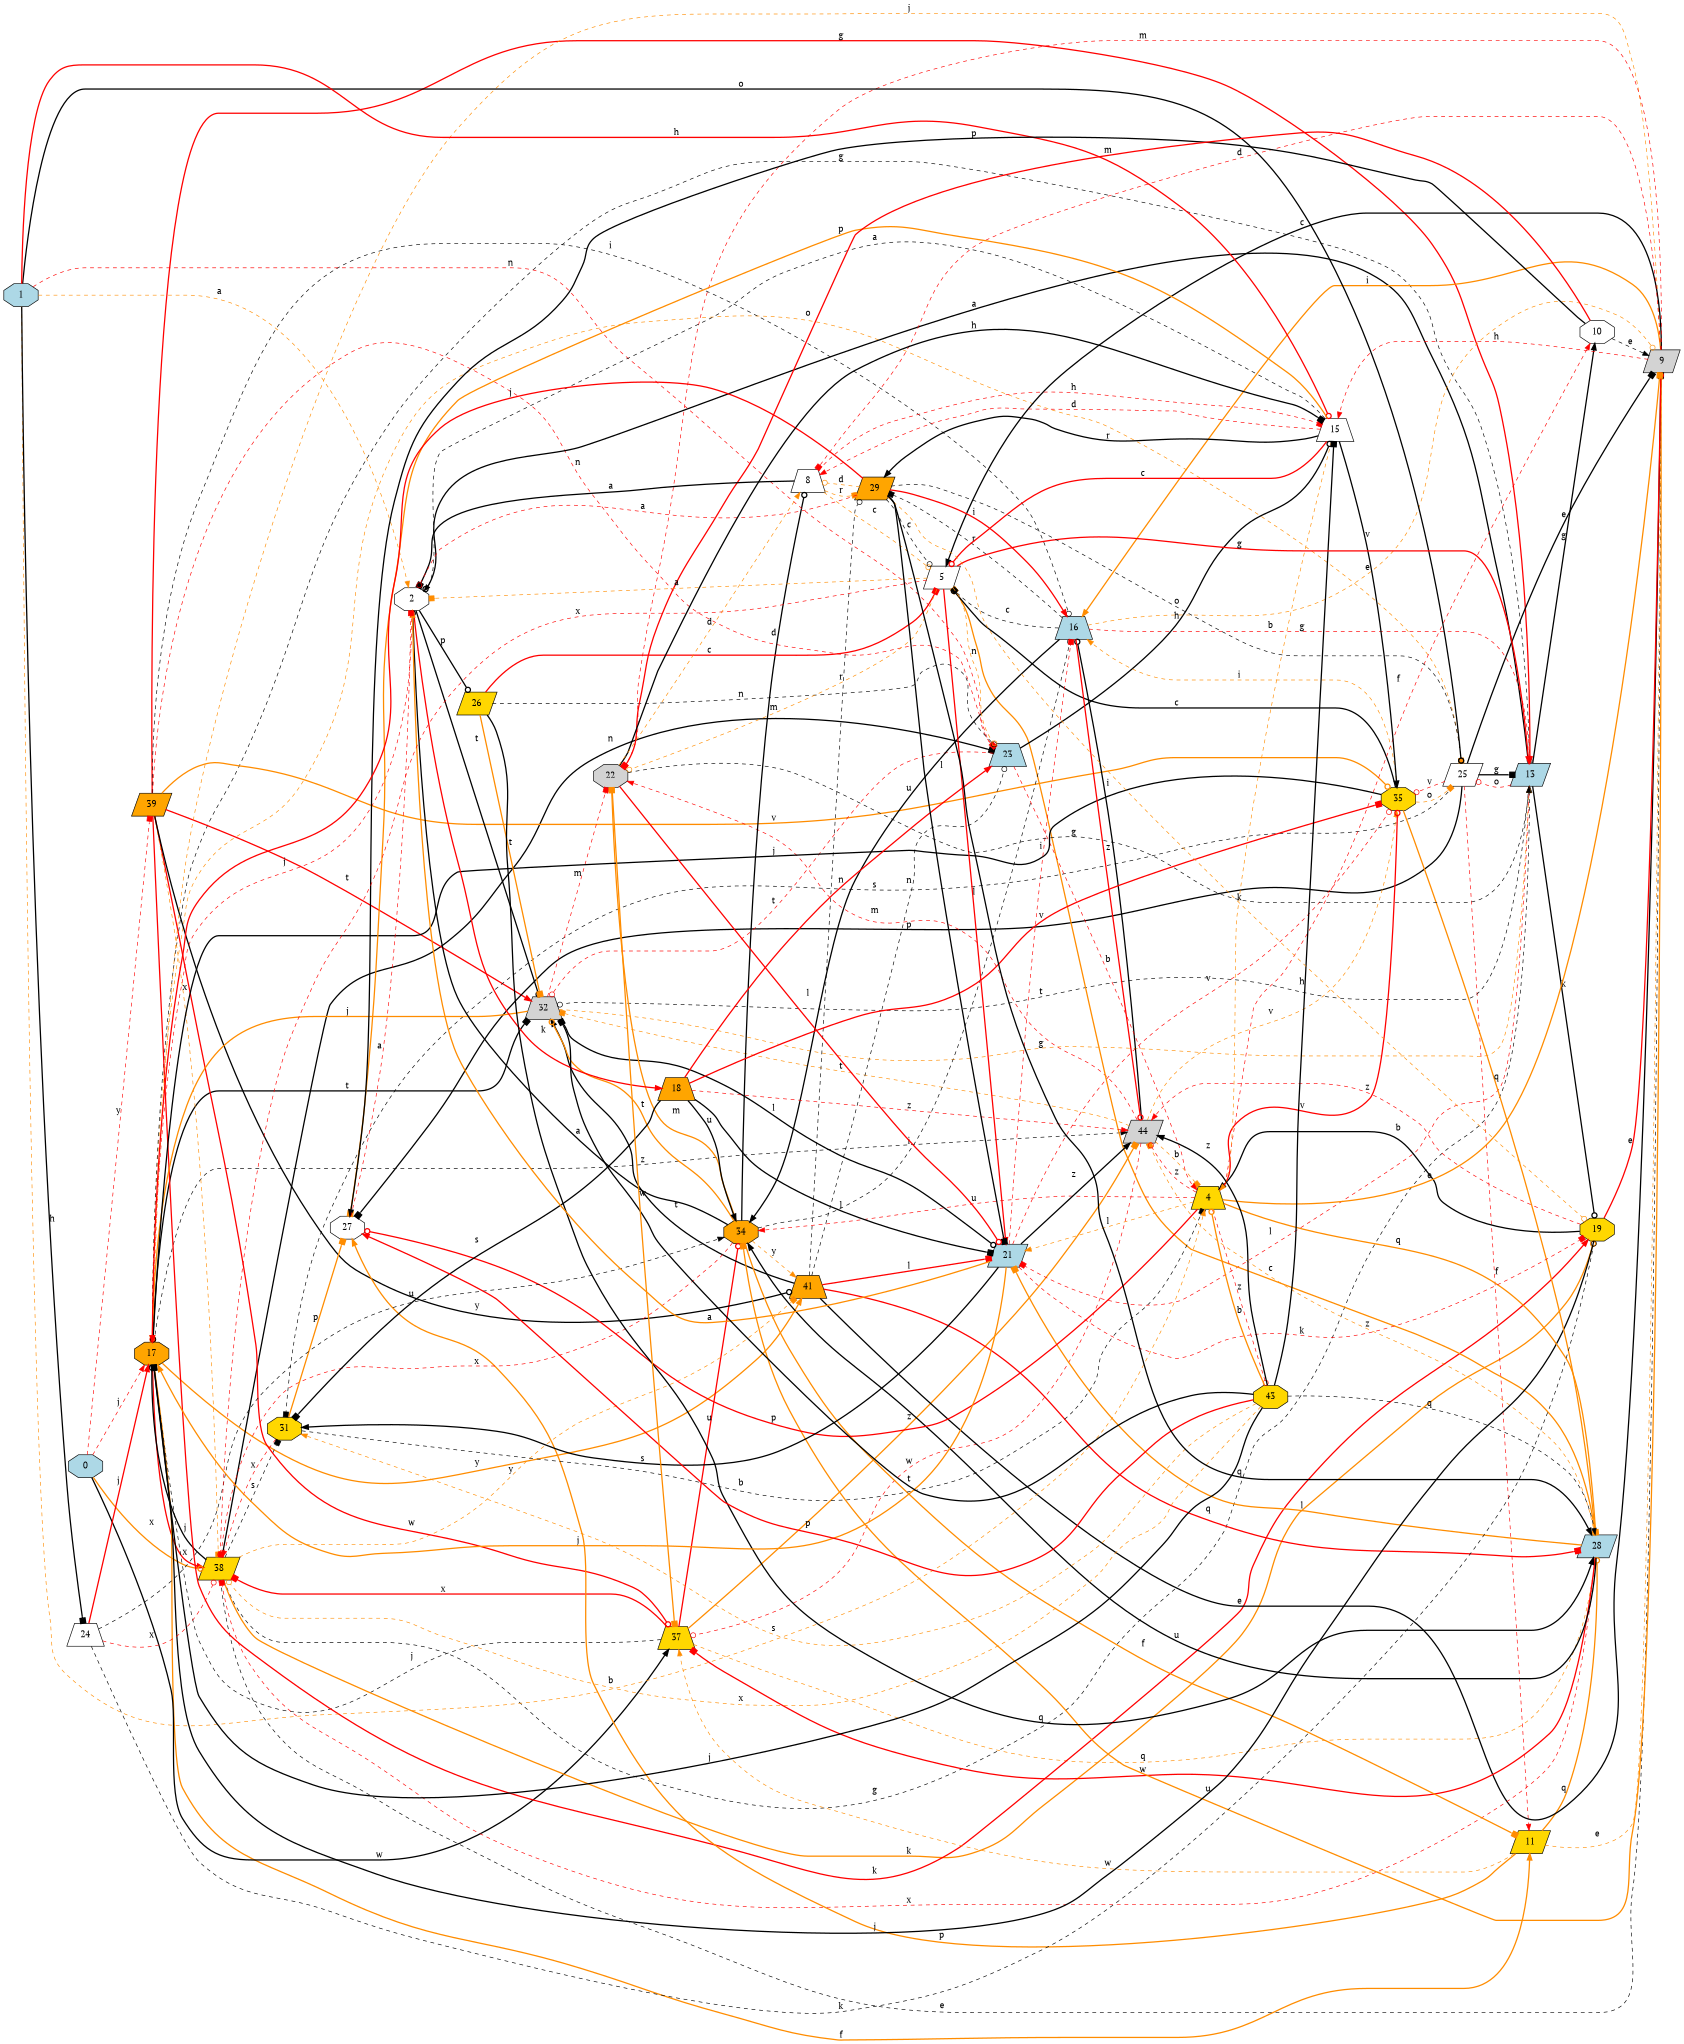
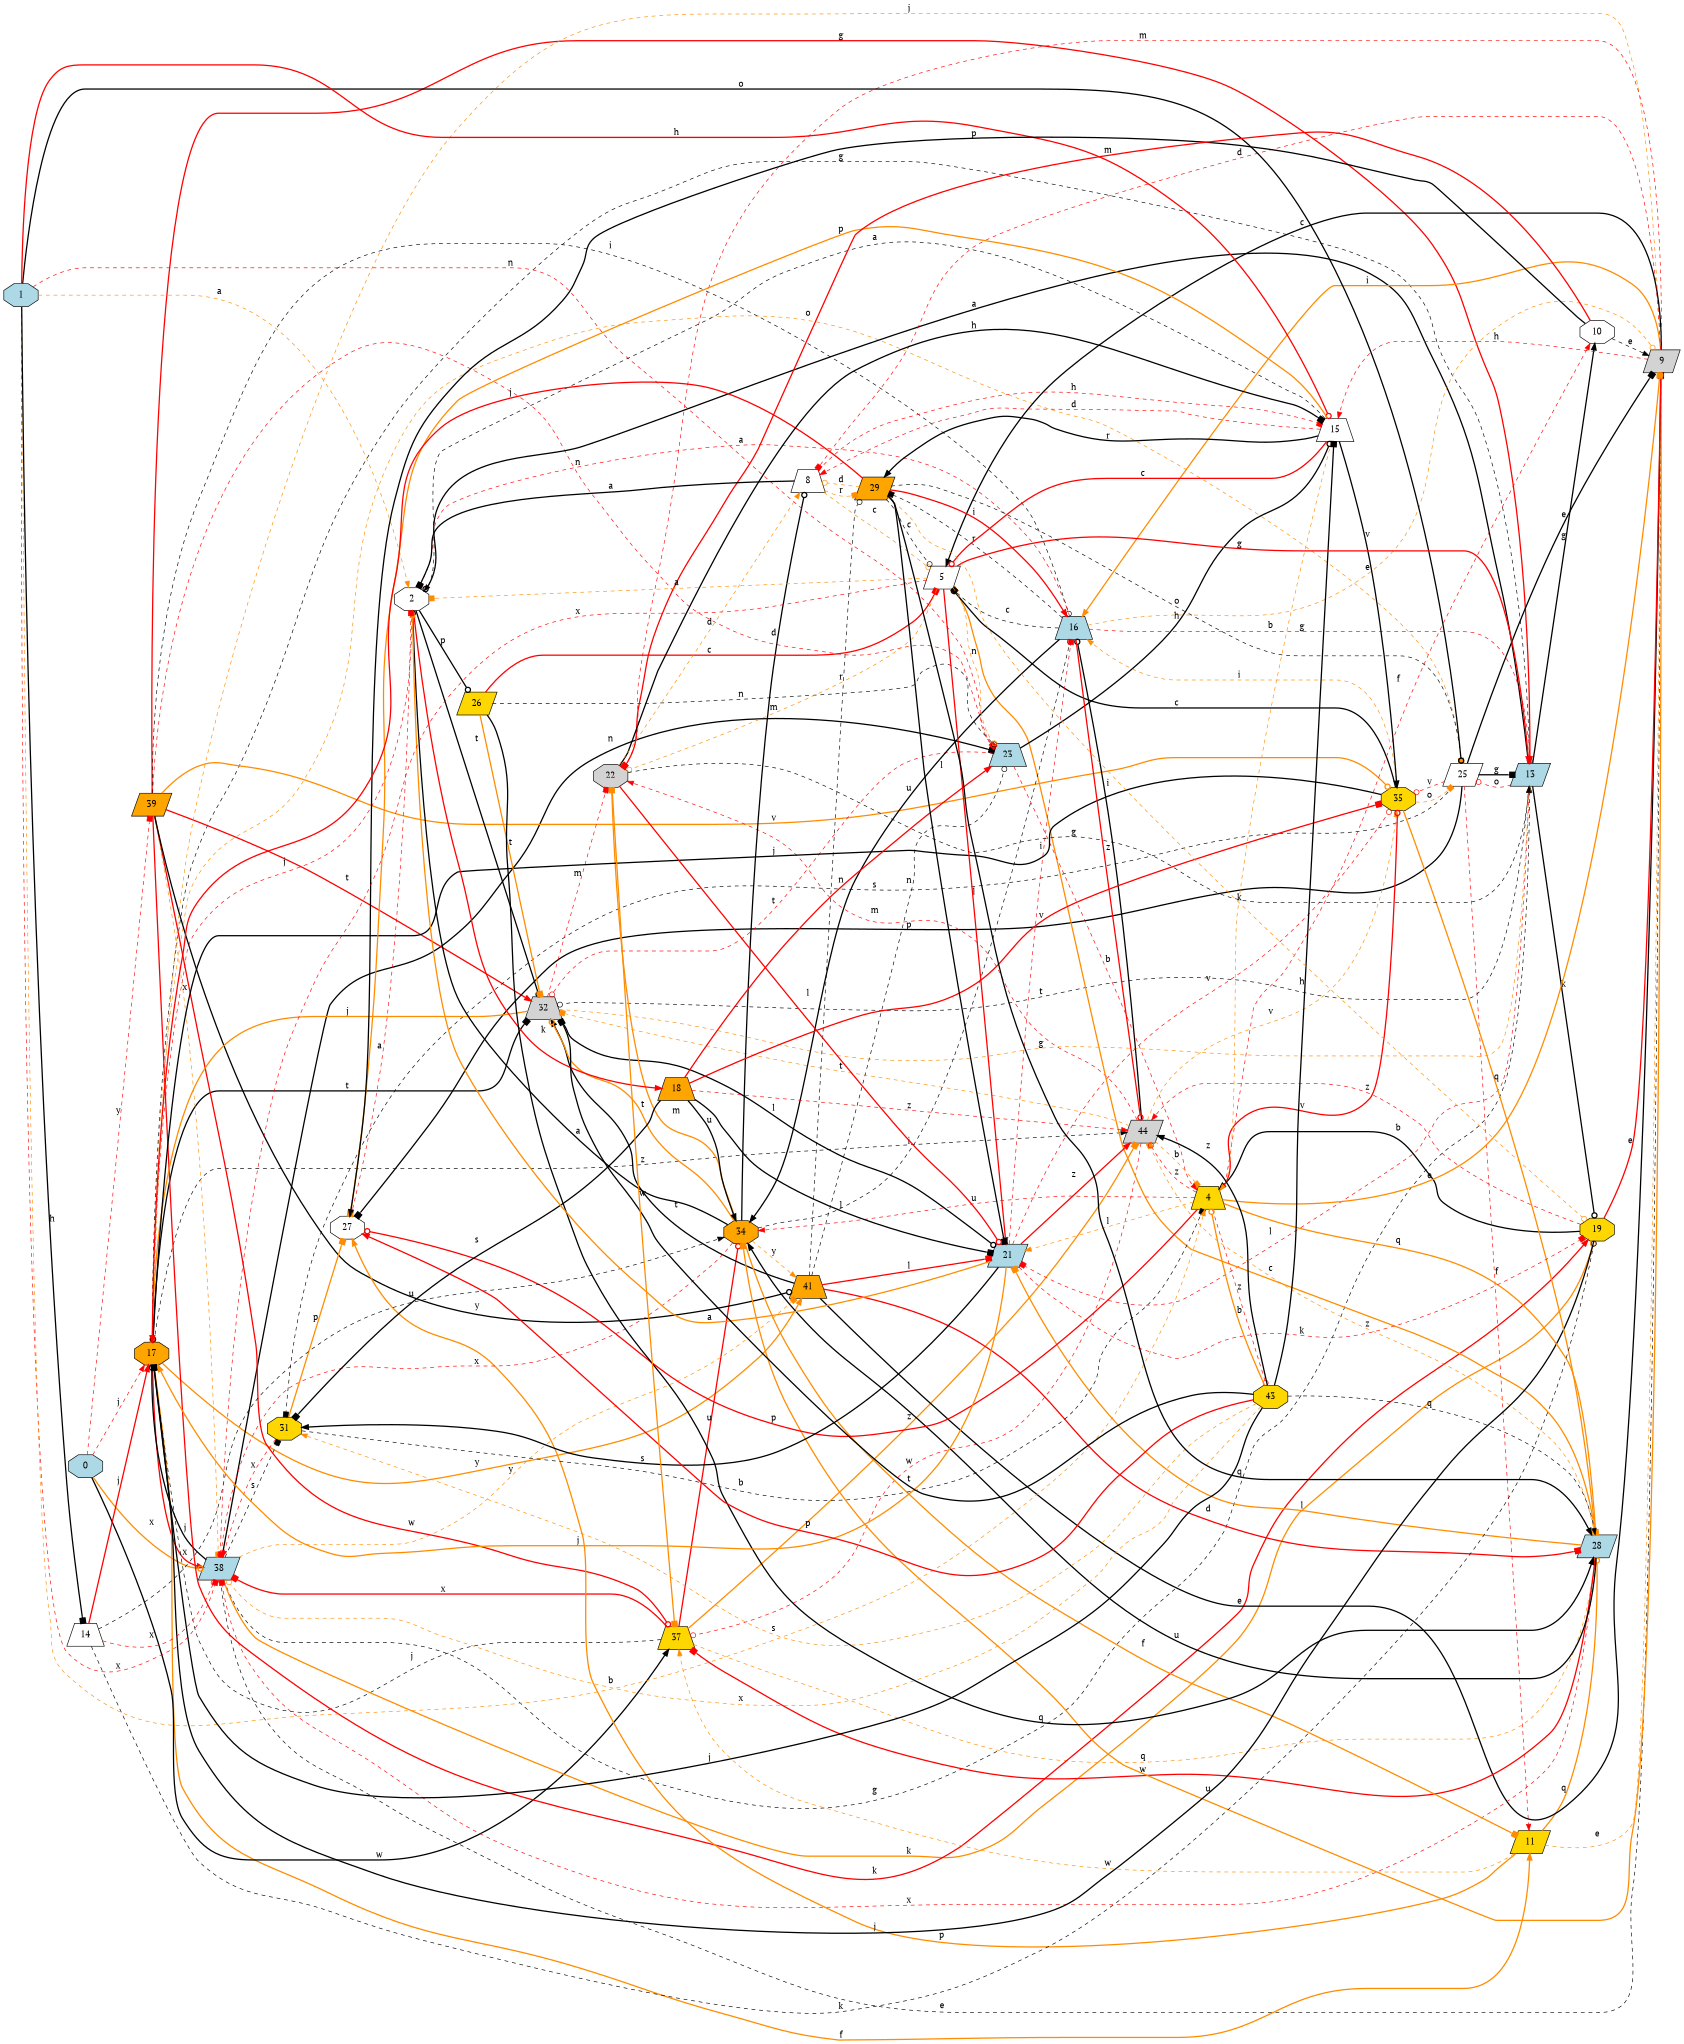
(626, 510) -> (750, 445)
none -> (27, 1077)
(1068, 1201) -> (1068, 1201)
(1208, 1509) -> (1208, 1509)
(219, 1569) -> (219, 1569)
(86, 1635) -> (86, 1635)
